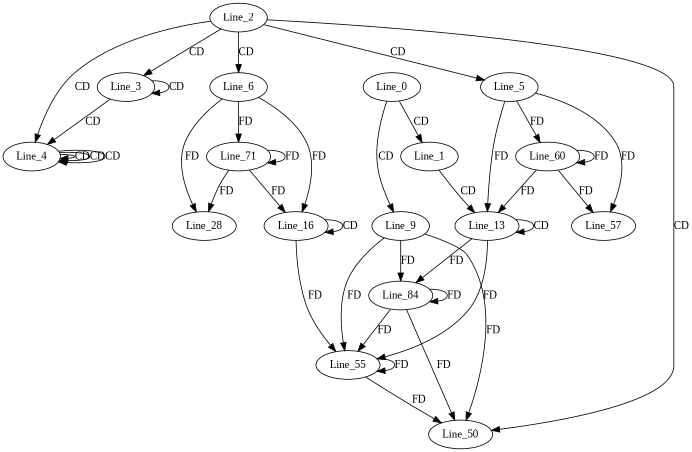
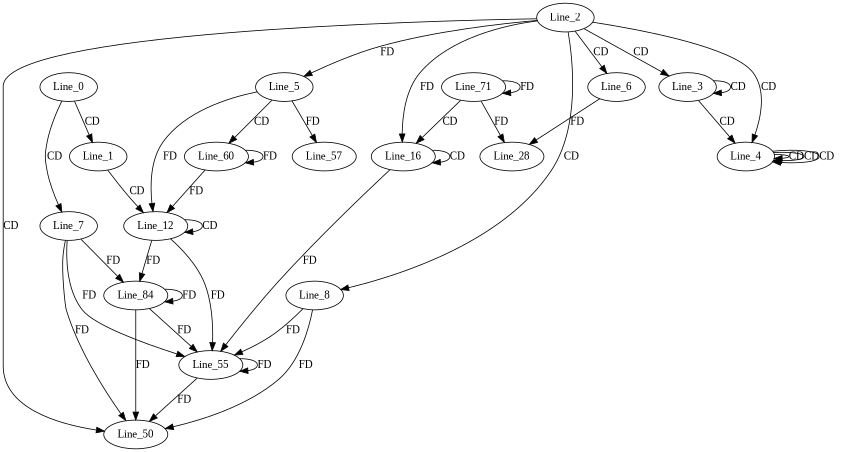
(398, 52) -> (387, 52)
(239, 118) -> none
(537, 122) -> (262, 122)
(306, 141) -> (445, 51)
(573, 188) -> none
(279, 191) -> (450, 122)
(401, 226) -> (69, 226)
(487, 226) -> (156, 226)
none -> (315, 295)
